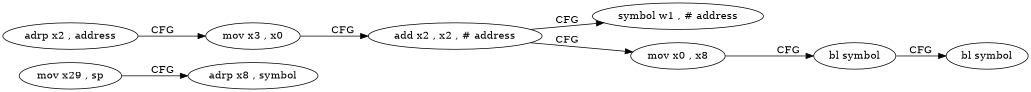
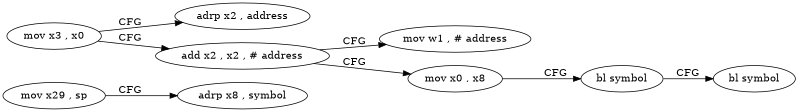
(678, 16) -> (455, 39)
(168, 36) -> (137, 27)
